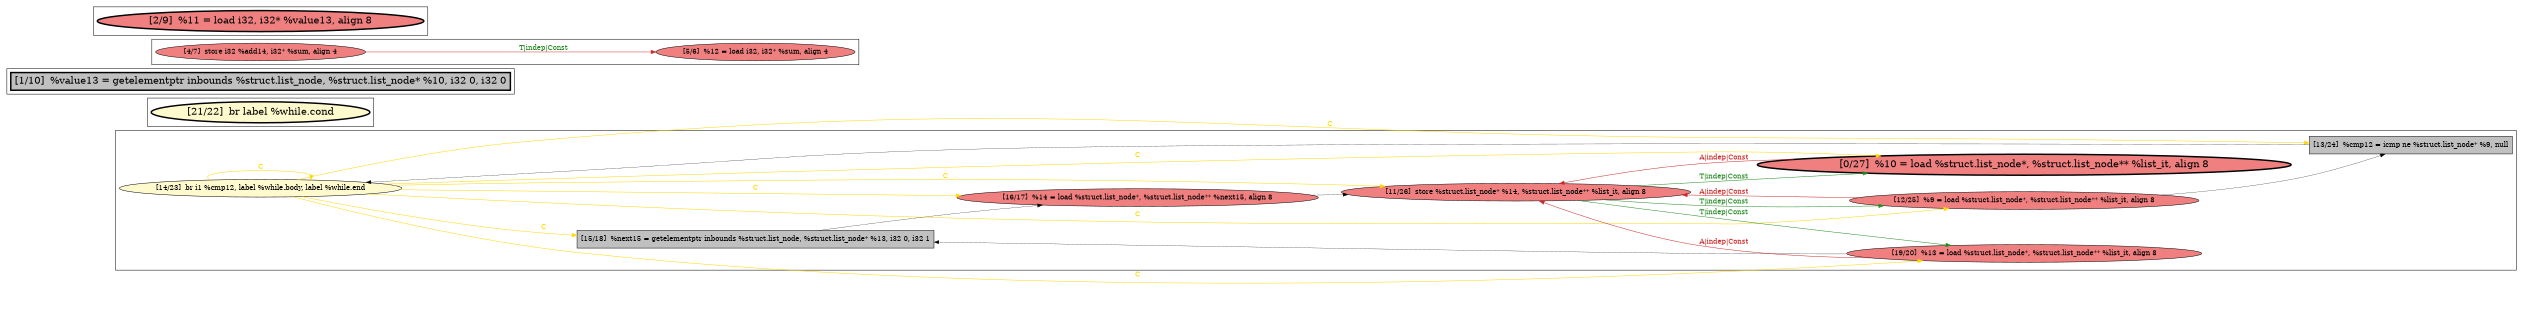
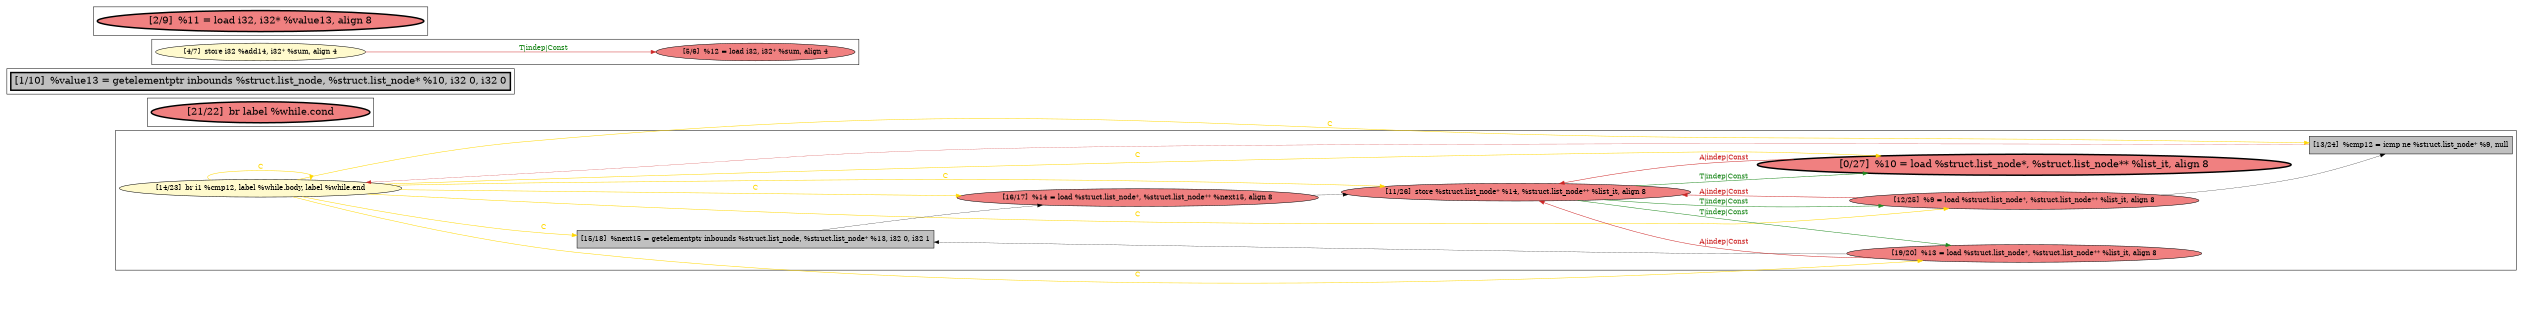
(261, 52) -> (261, 52)
(261, 112) -> (261, 112)
(1340, 145) -> (1340, 145)
